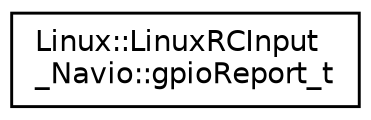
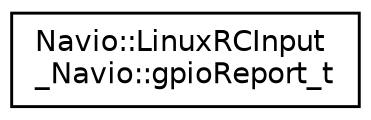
(185, 60) -> (185, 60)
